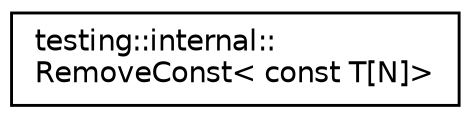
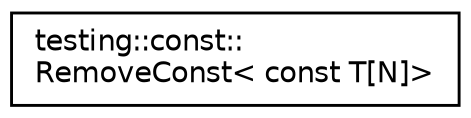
(235, 59) -> (235, 59)
